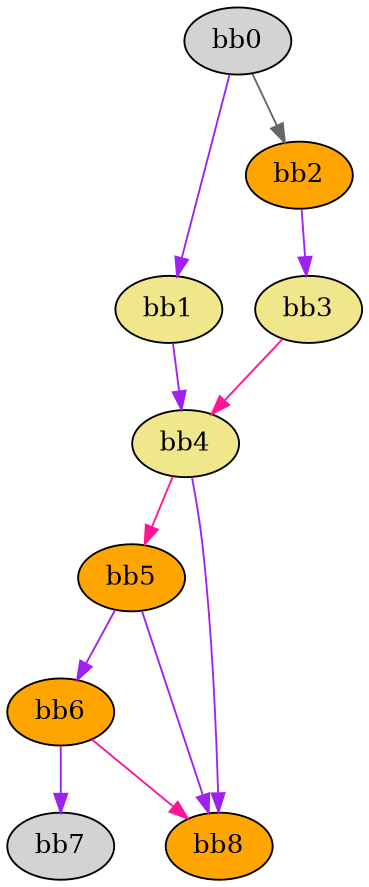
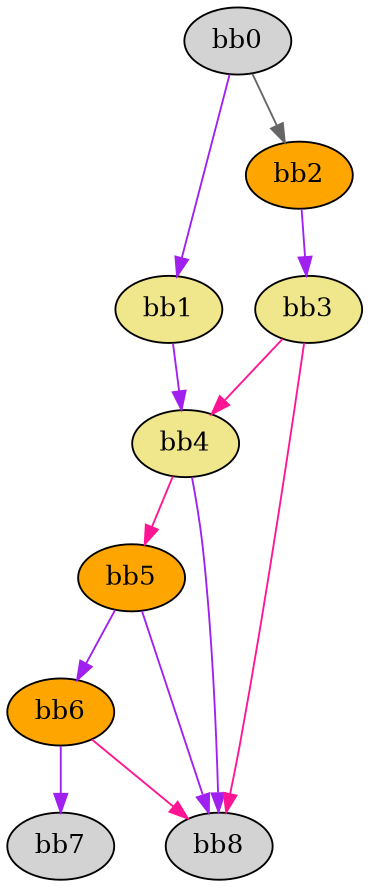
none -> (270, 569)
(219, 846) -> (219, 846)
